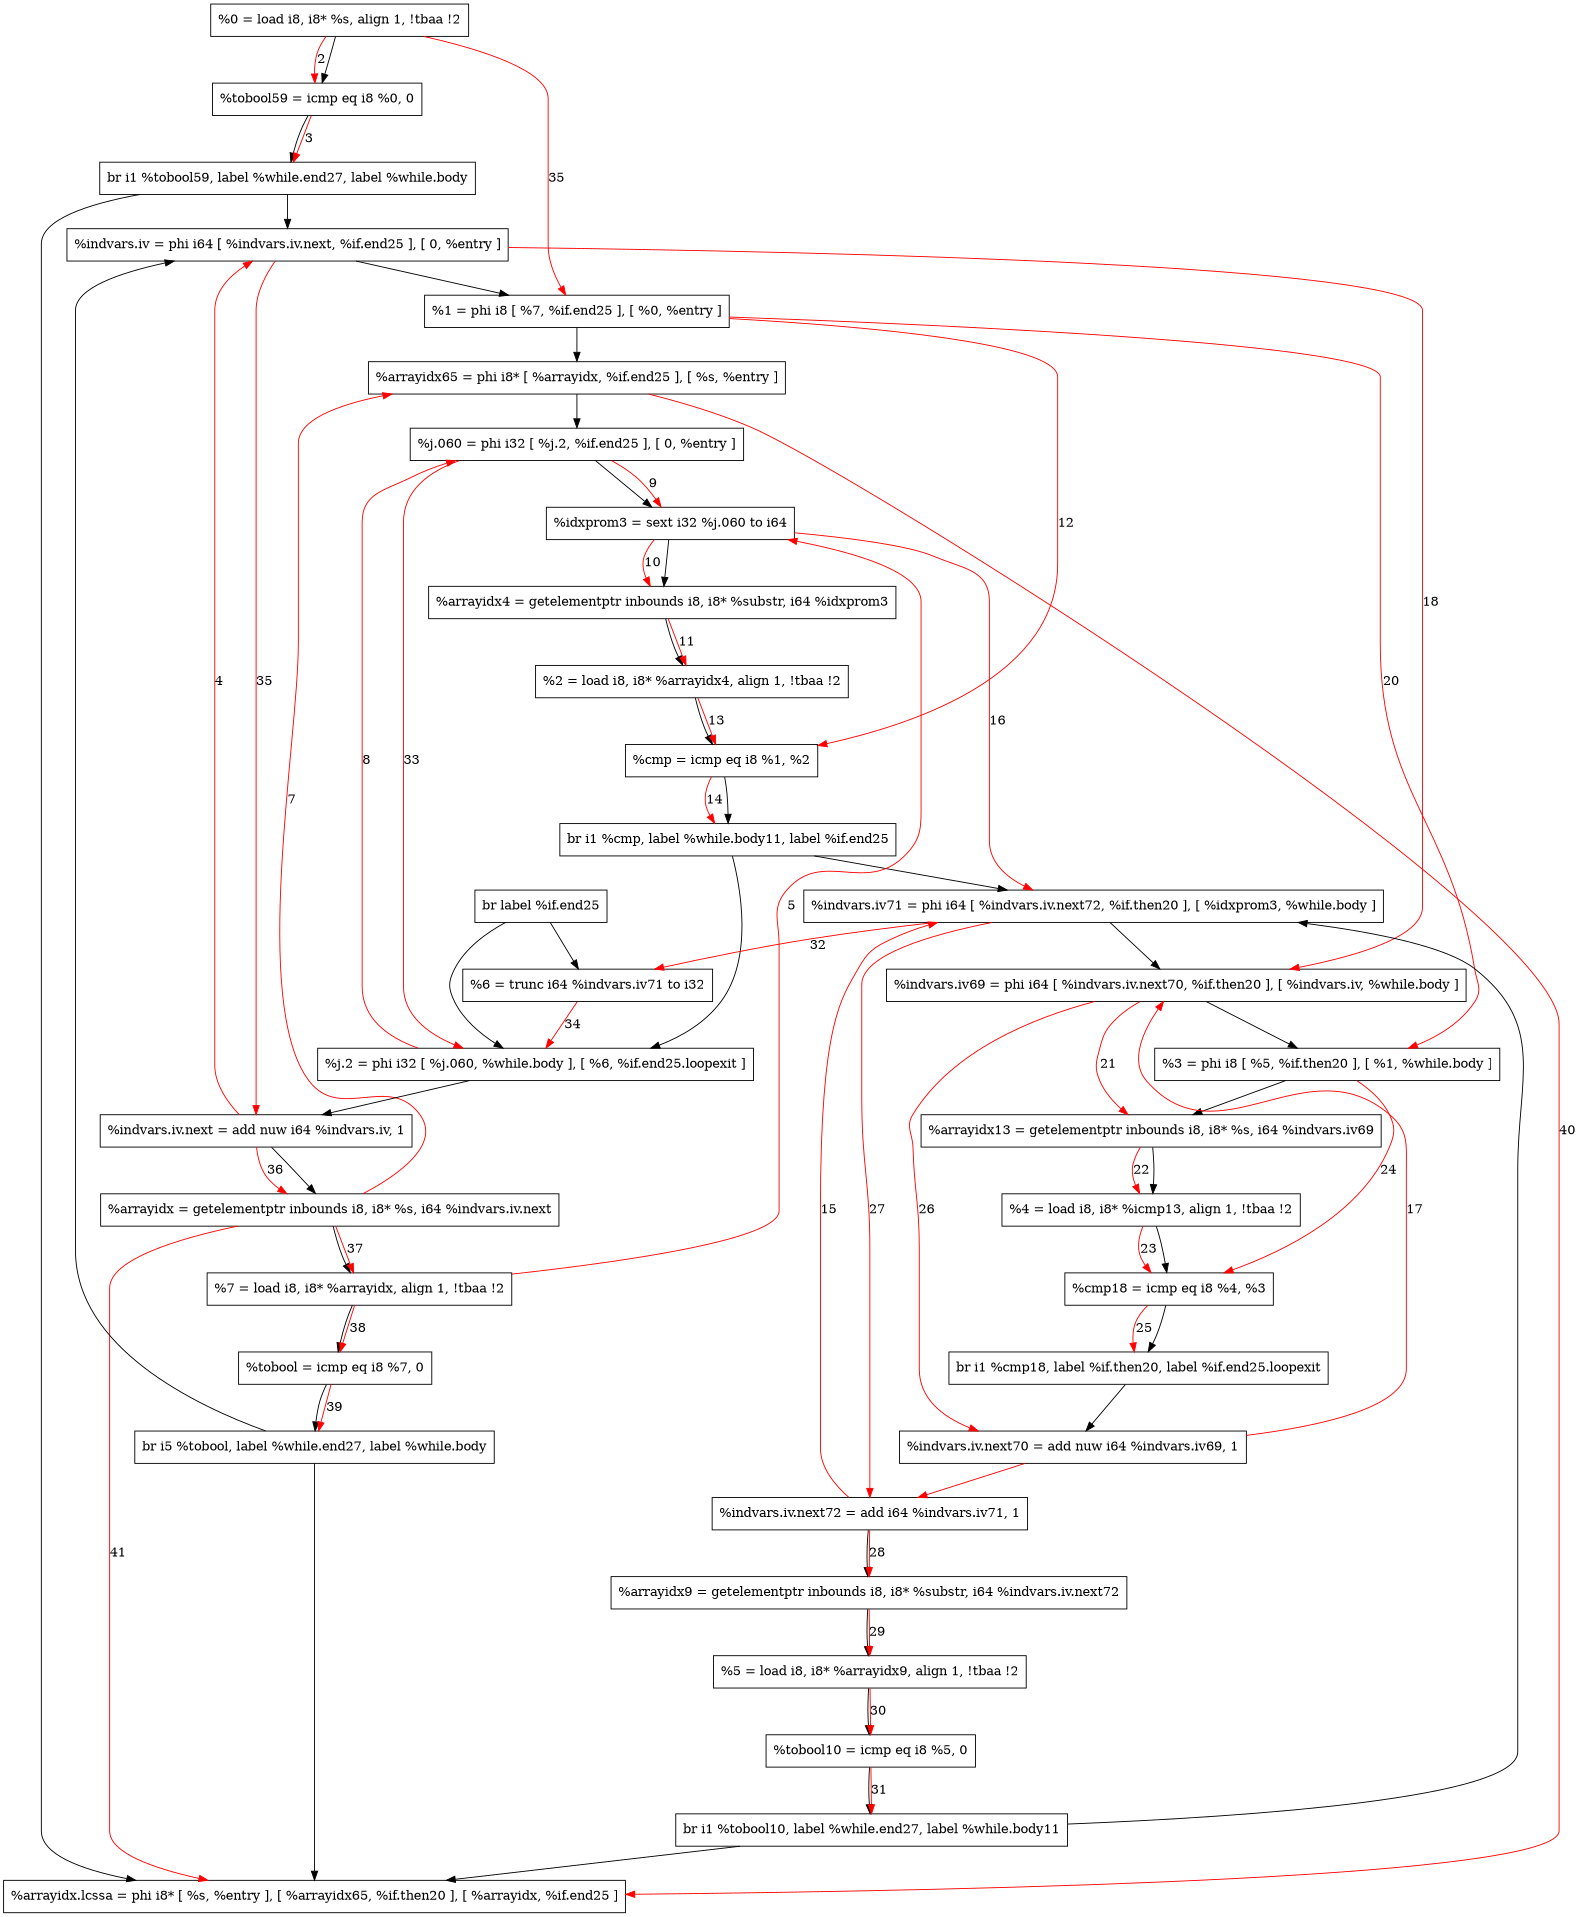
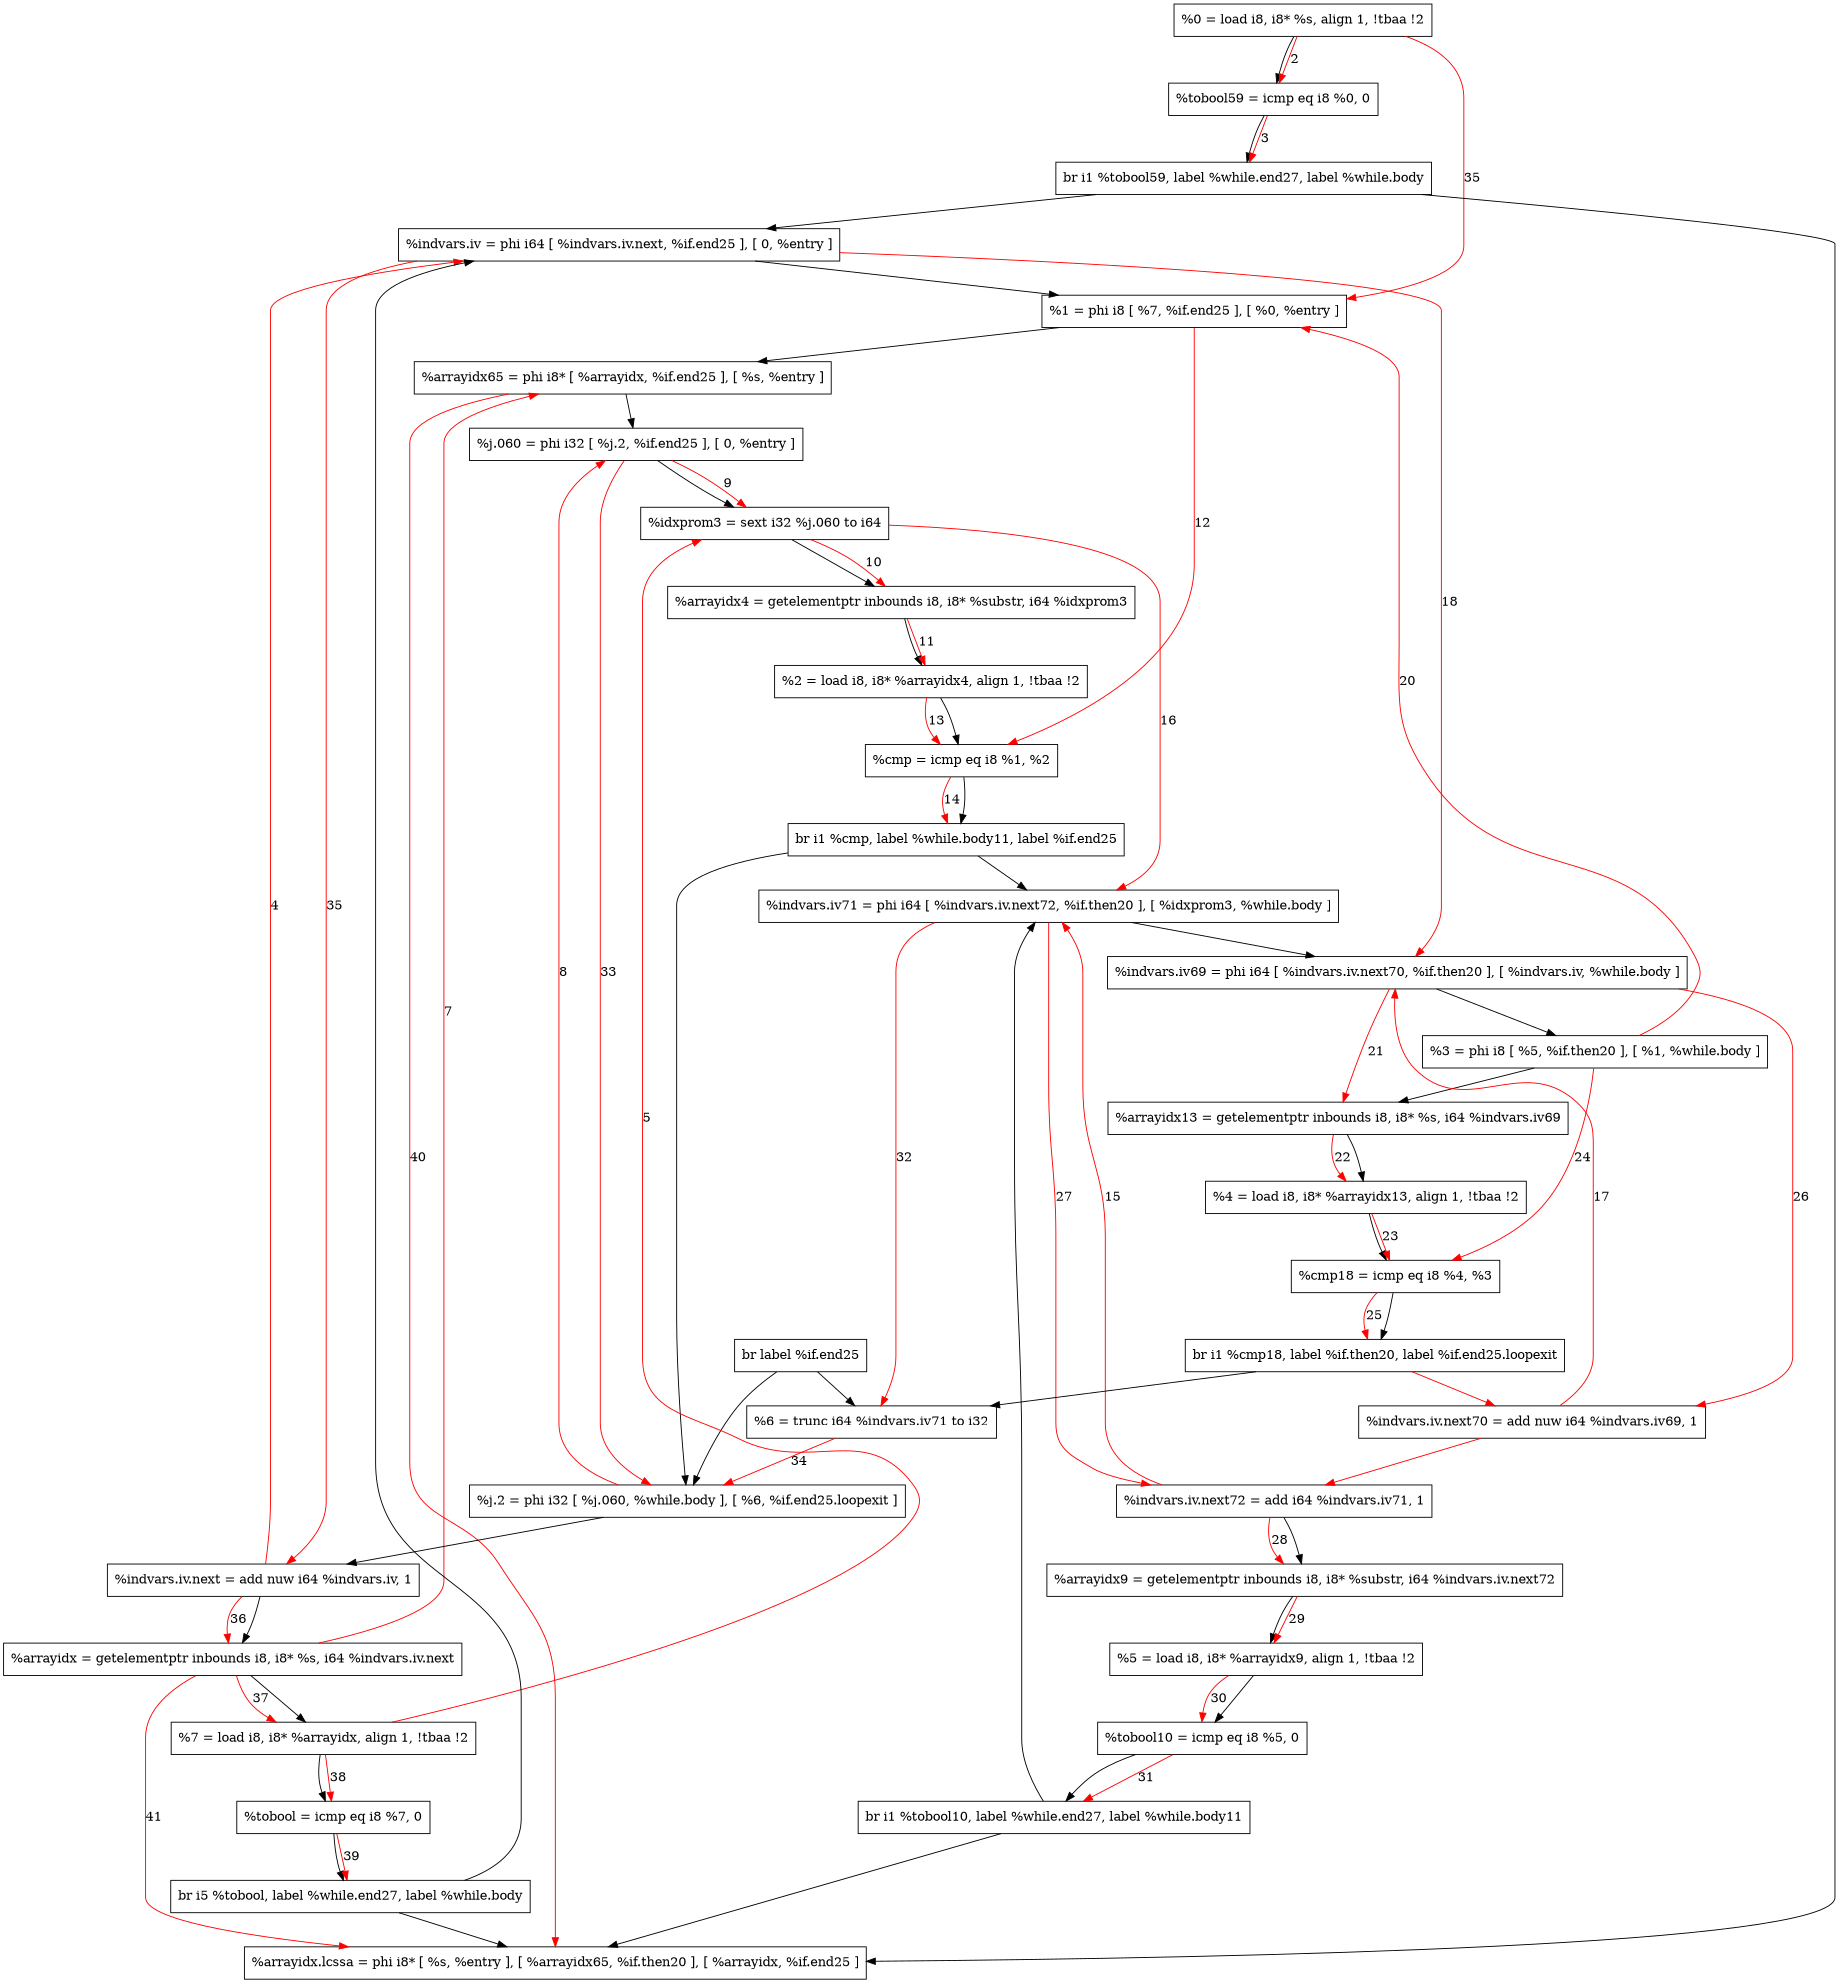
(1380, 406) -> (1410, 745)
(1151, 1210) -> (1366, 1197)
none -> (1128, 1388)
(1109, 1404) -> (1449, 1387)
